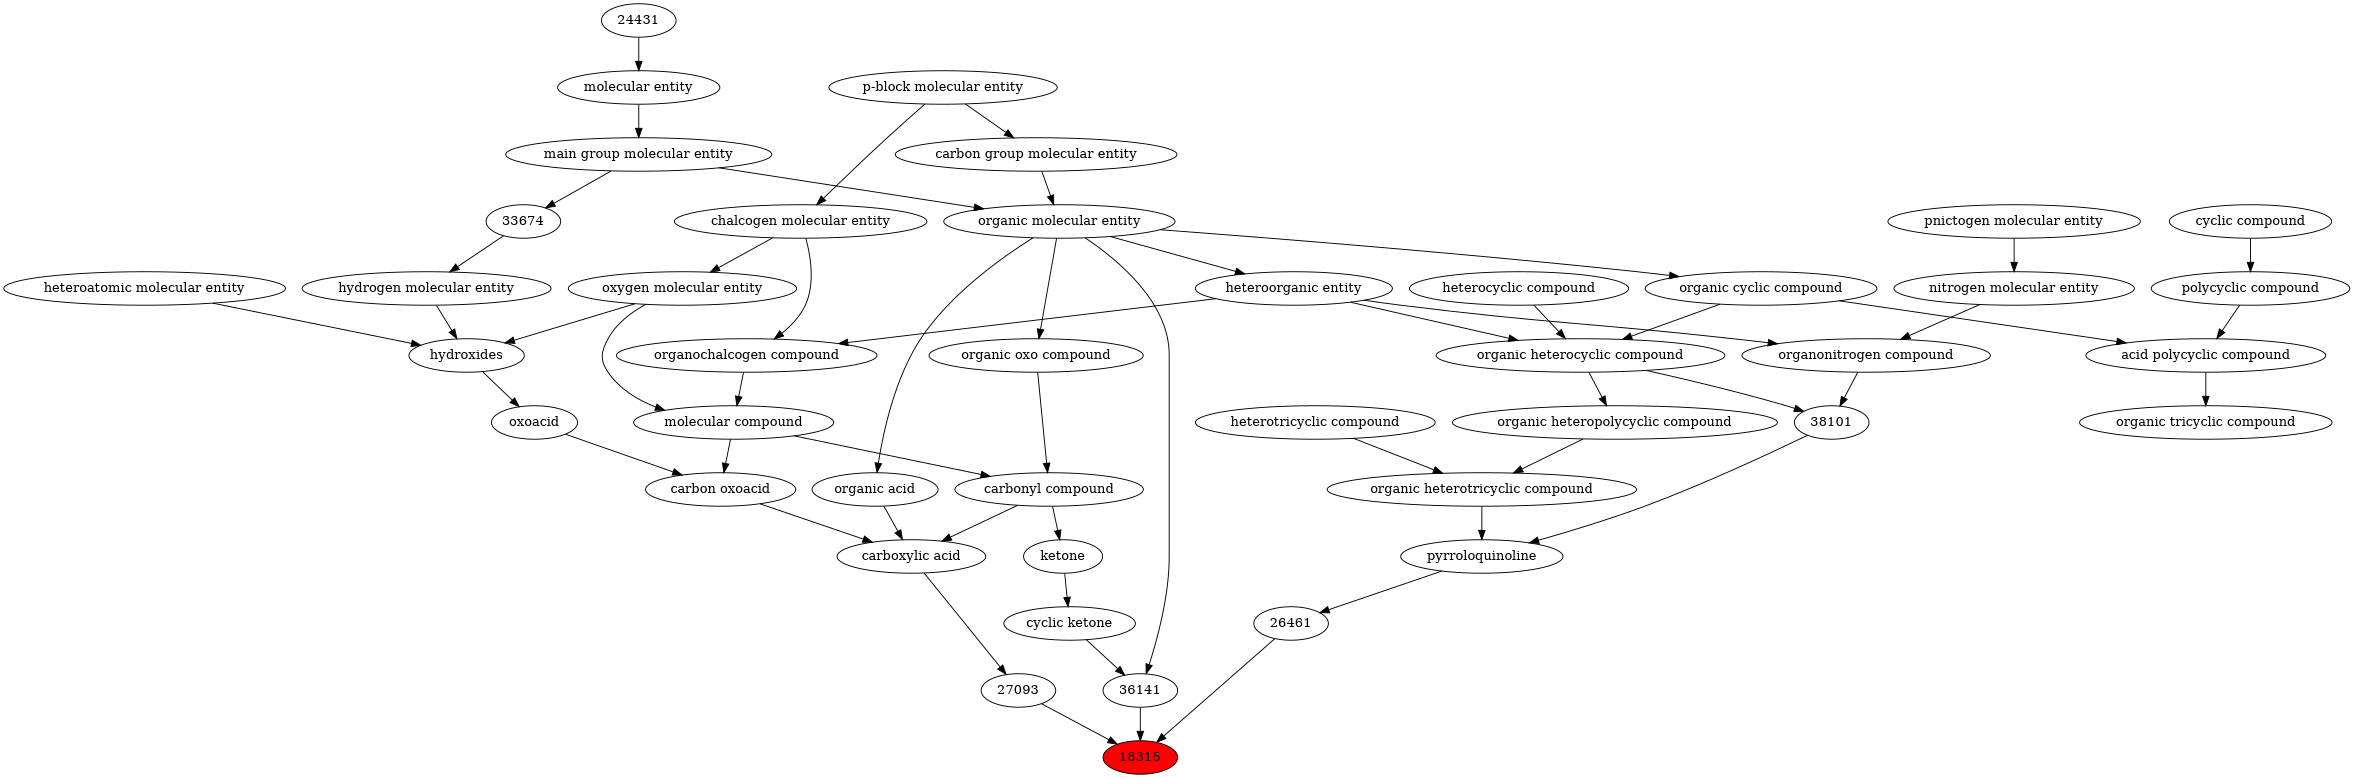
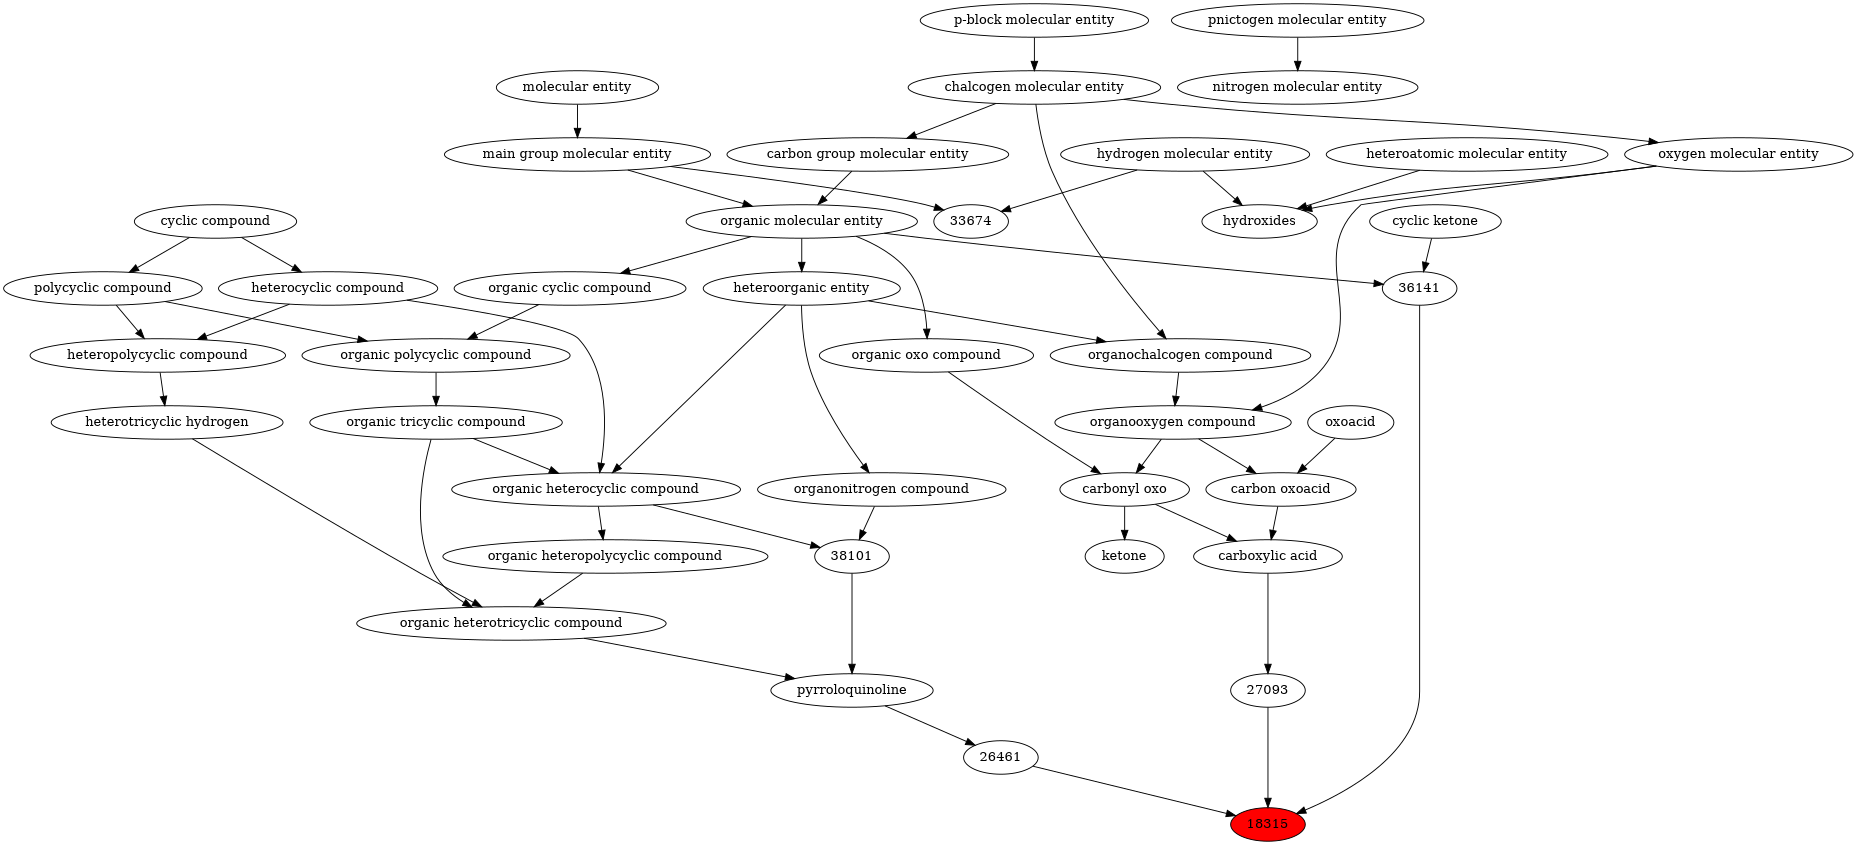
(639, 20) -> none
(986, 118) -> (956, 119)
(481, 251) -> (1074, 189)
none -> (267, 252)
(1676, 320) -> (512, 454)
(1941, 322) -> none
none -> (158, 355)
(2206, 355) -> (436, 355)
(498, 386) -> none
(734, 422) -> (1173, 422)
(1315, 422) -> (167, 422)
(875, 489) -> none
(1049, 489) -> (1125, 489)
none -> (421, 528)
(1066, 585) -> none
